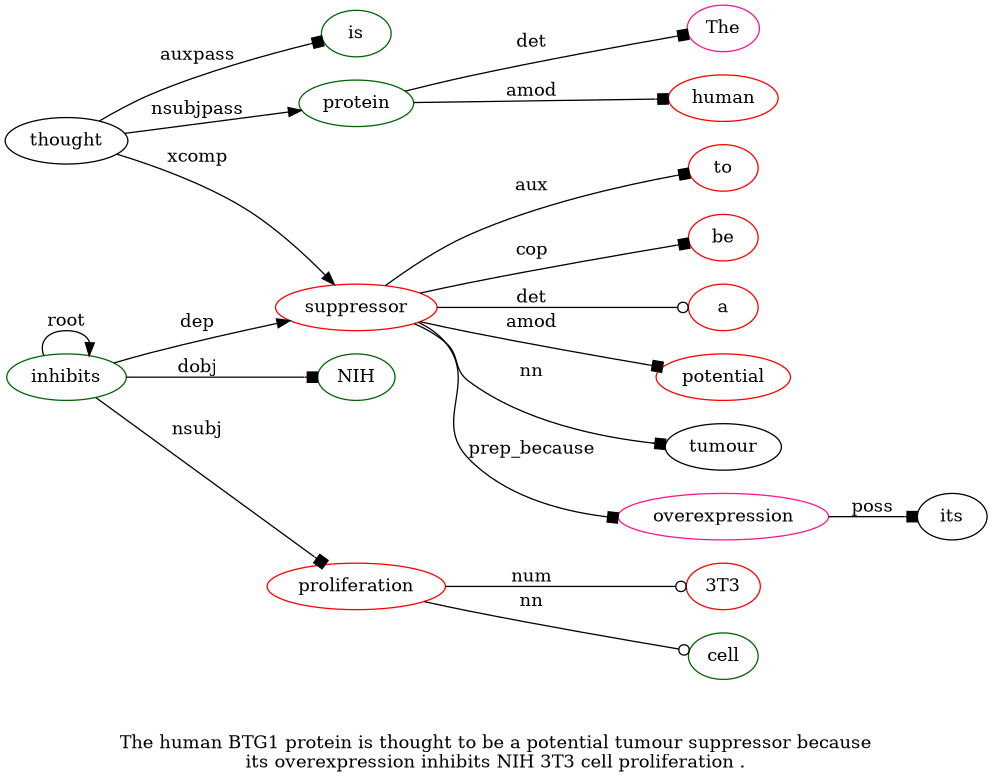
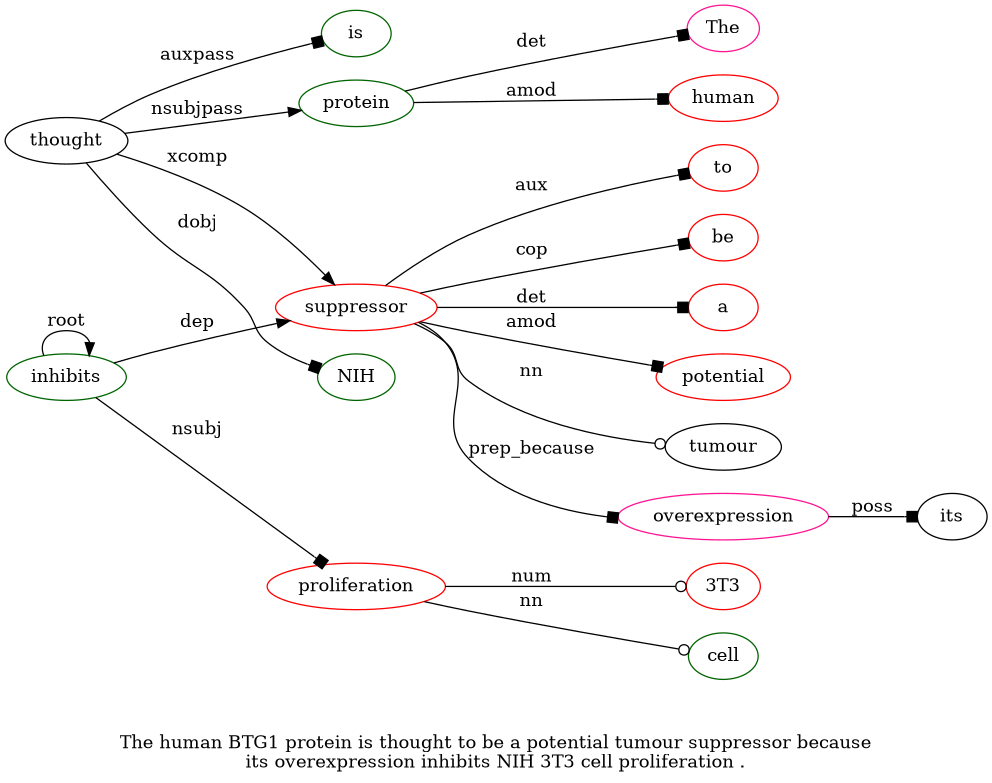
(557, 307) -> (557, 307)
(215, 377) -> (196, 267)
(519, 410) -> (519, 410)
